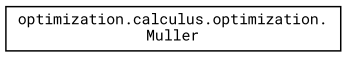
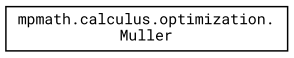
(173, 29) -> (147, 29)
